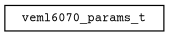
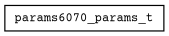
(84, 18) -> (84, 18)
